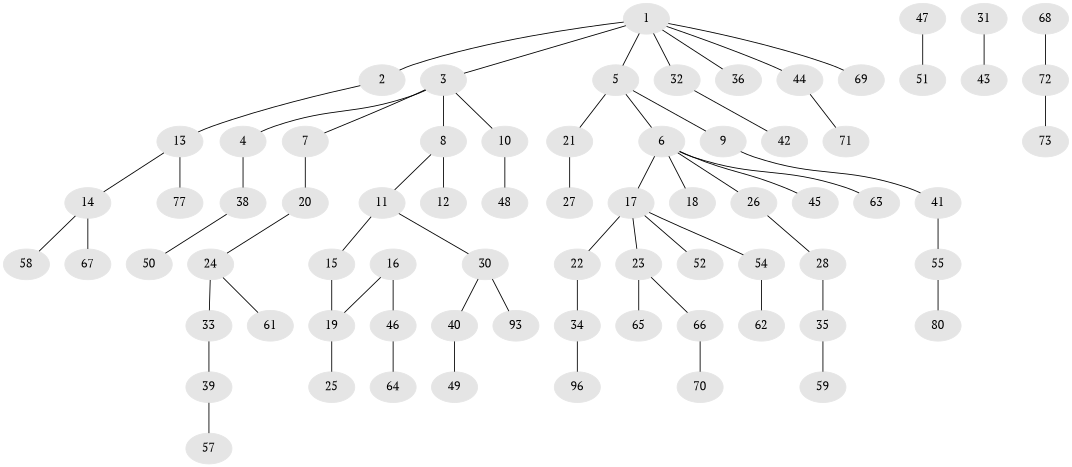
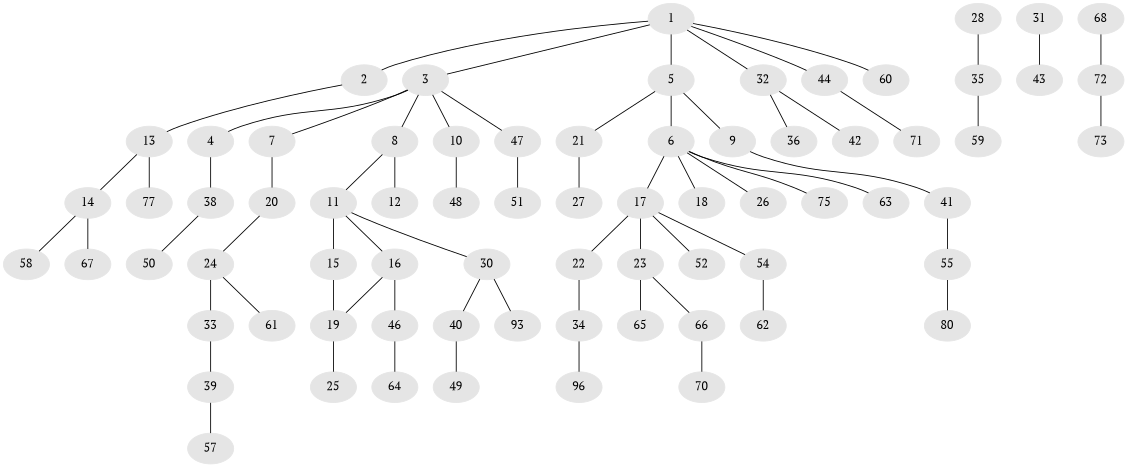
(693, 50) -> (779, 111)
(861, 80) -> (886, 80)
none -> (472, 111)
(815, 203) -> (825, 203)
none -> (364, 234)
(788, 234) -> none
